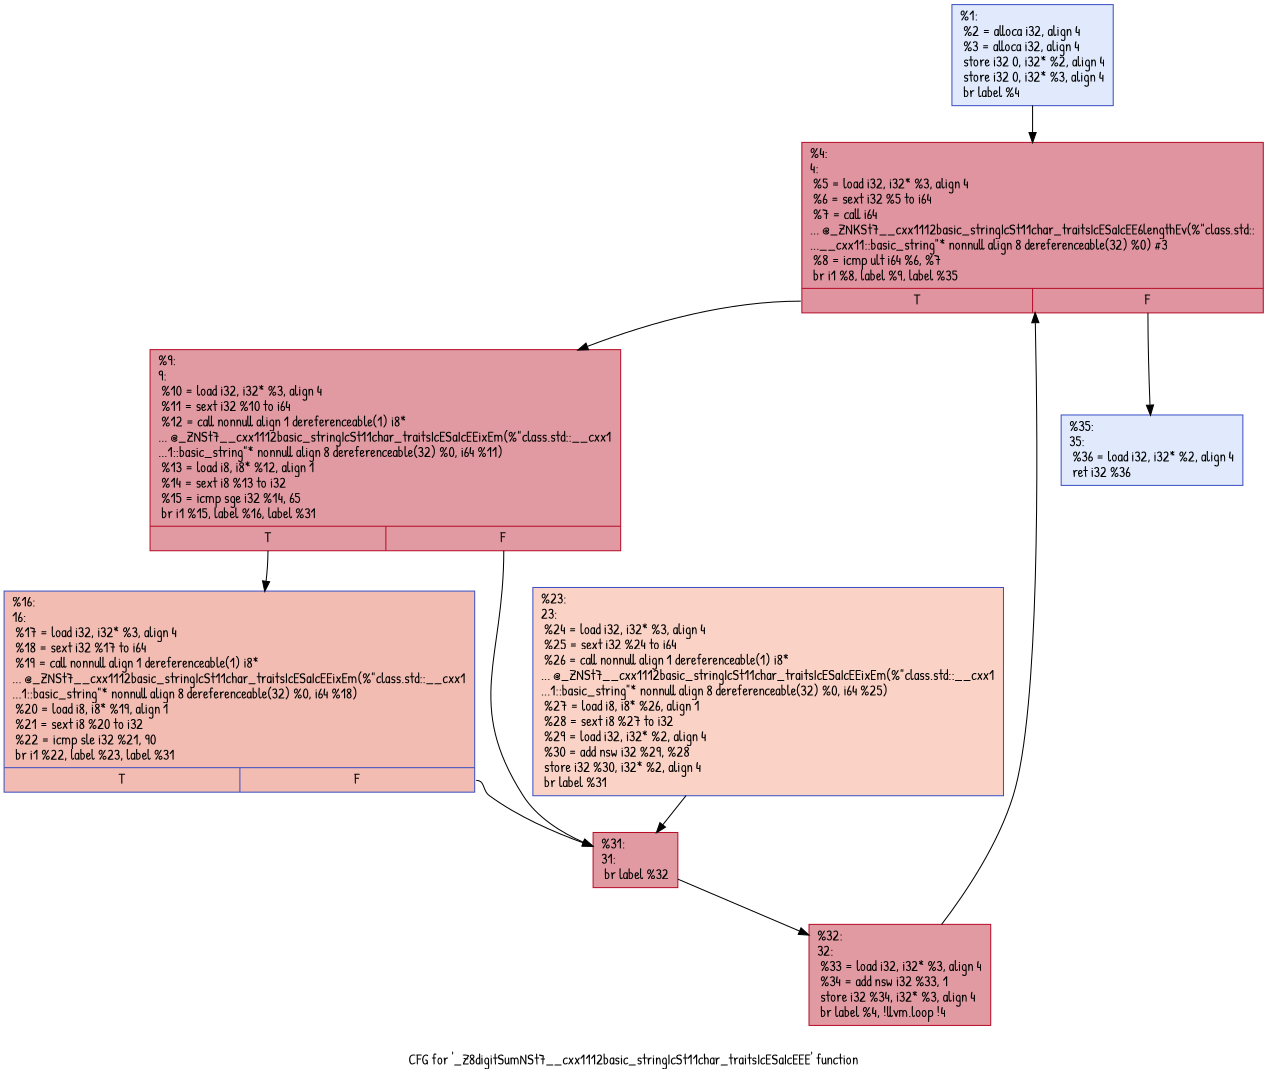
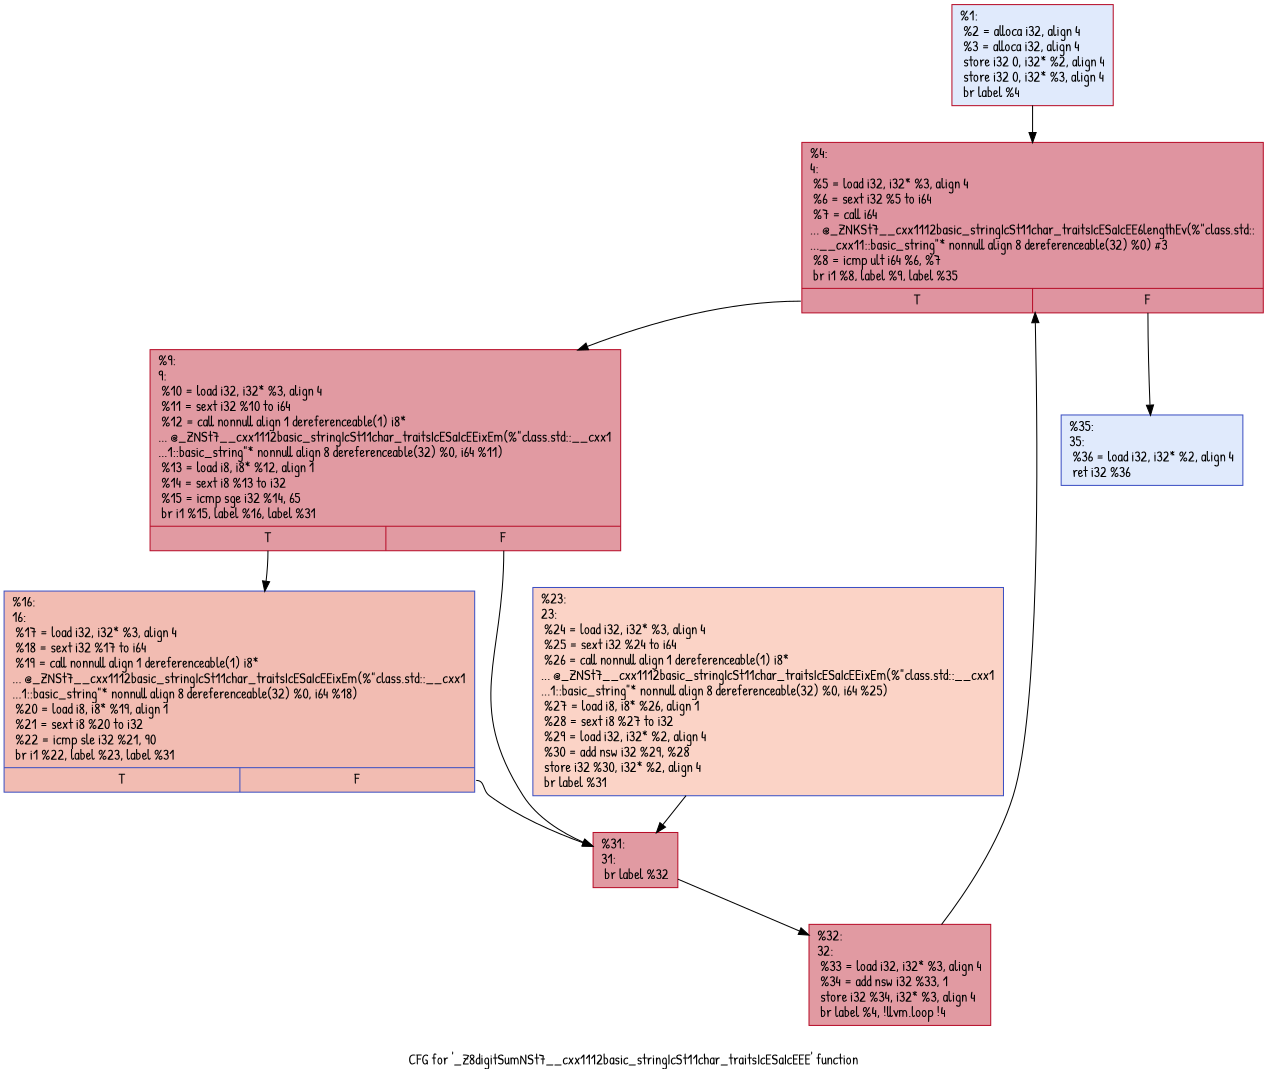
(1033, 55) -> (1033, 55)
